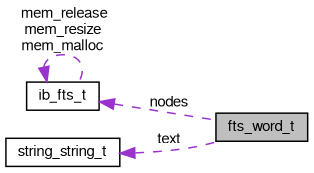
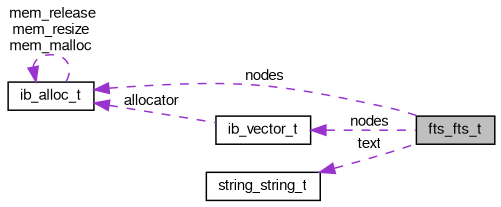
(63, 96) -> (51, 96)
(262, 127) -> (456, 130)
none -> (263, 130)
